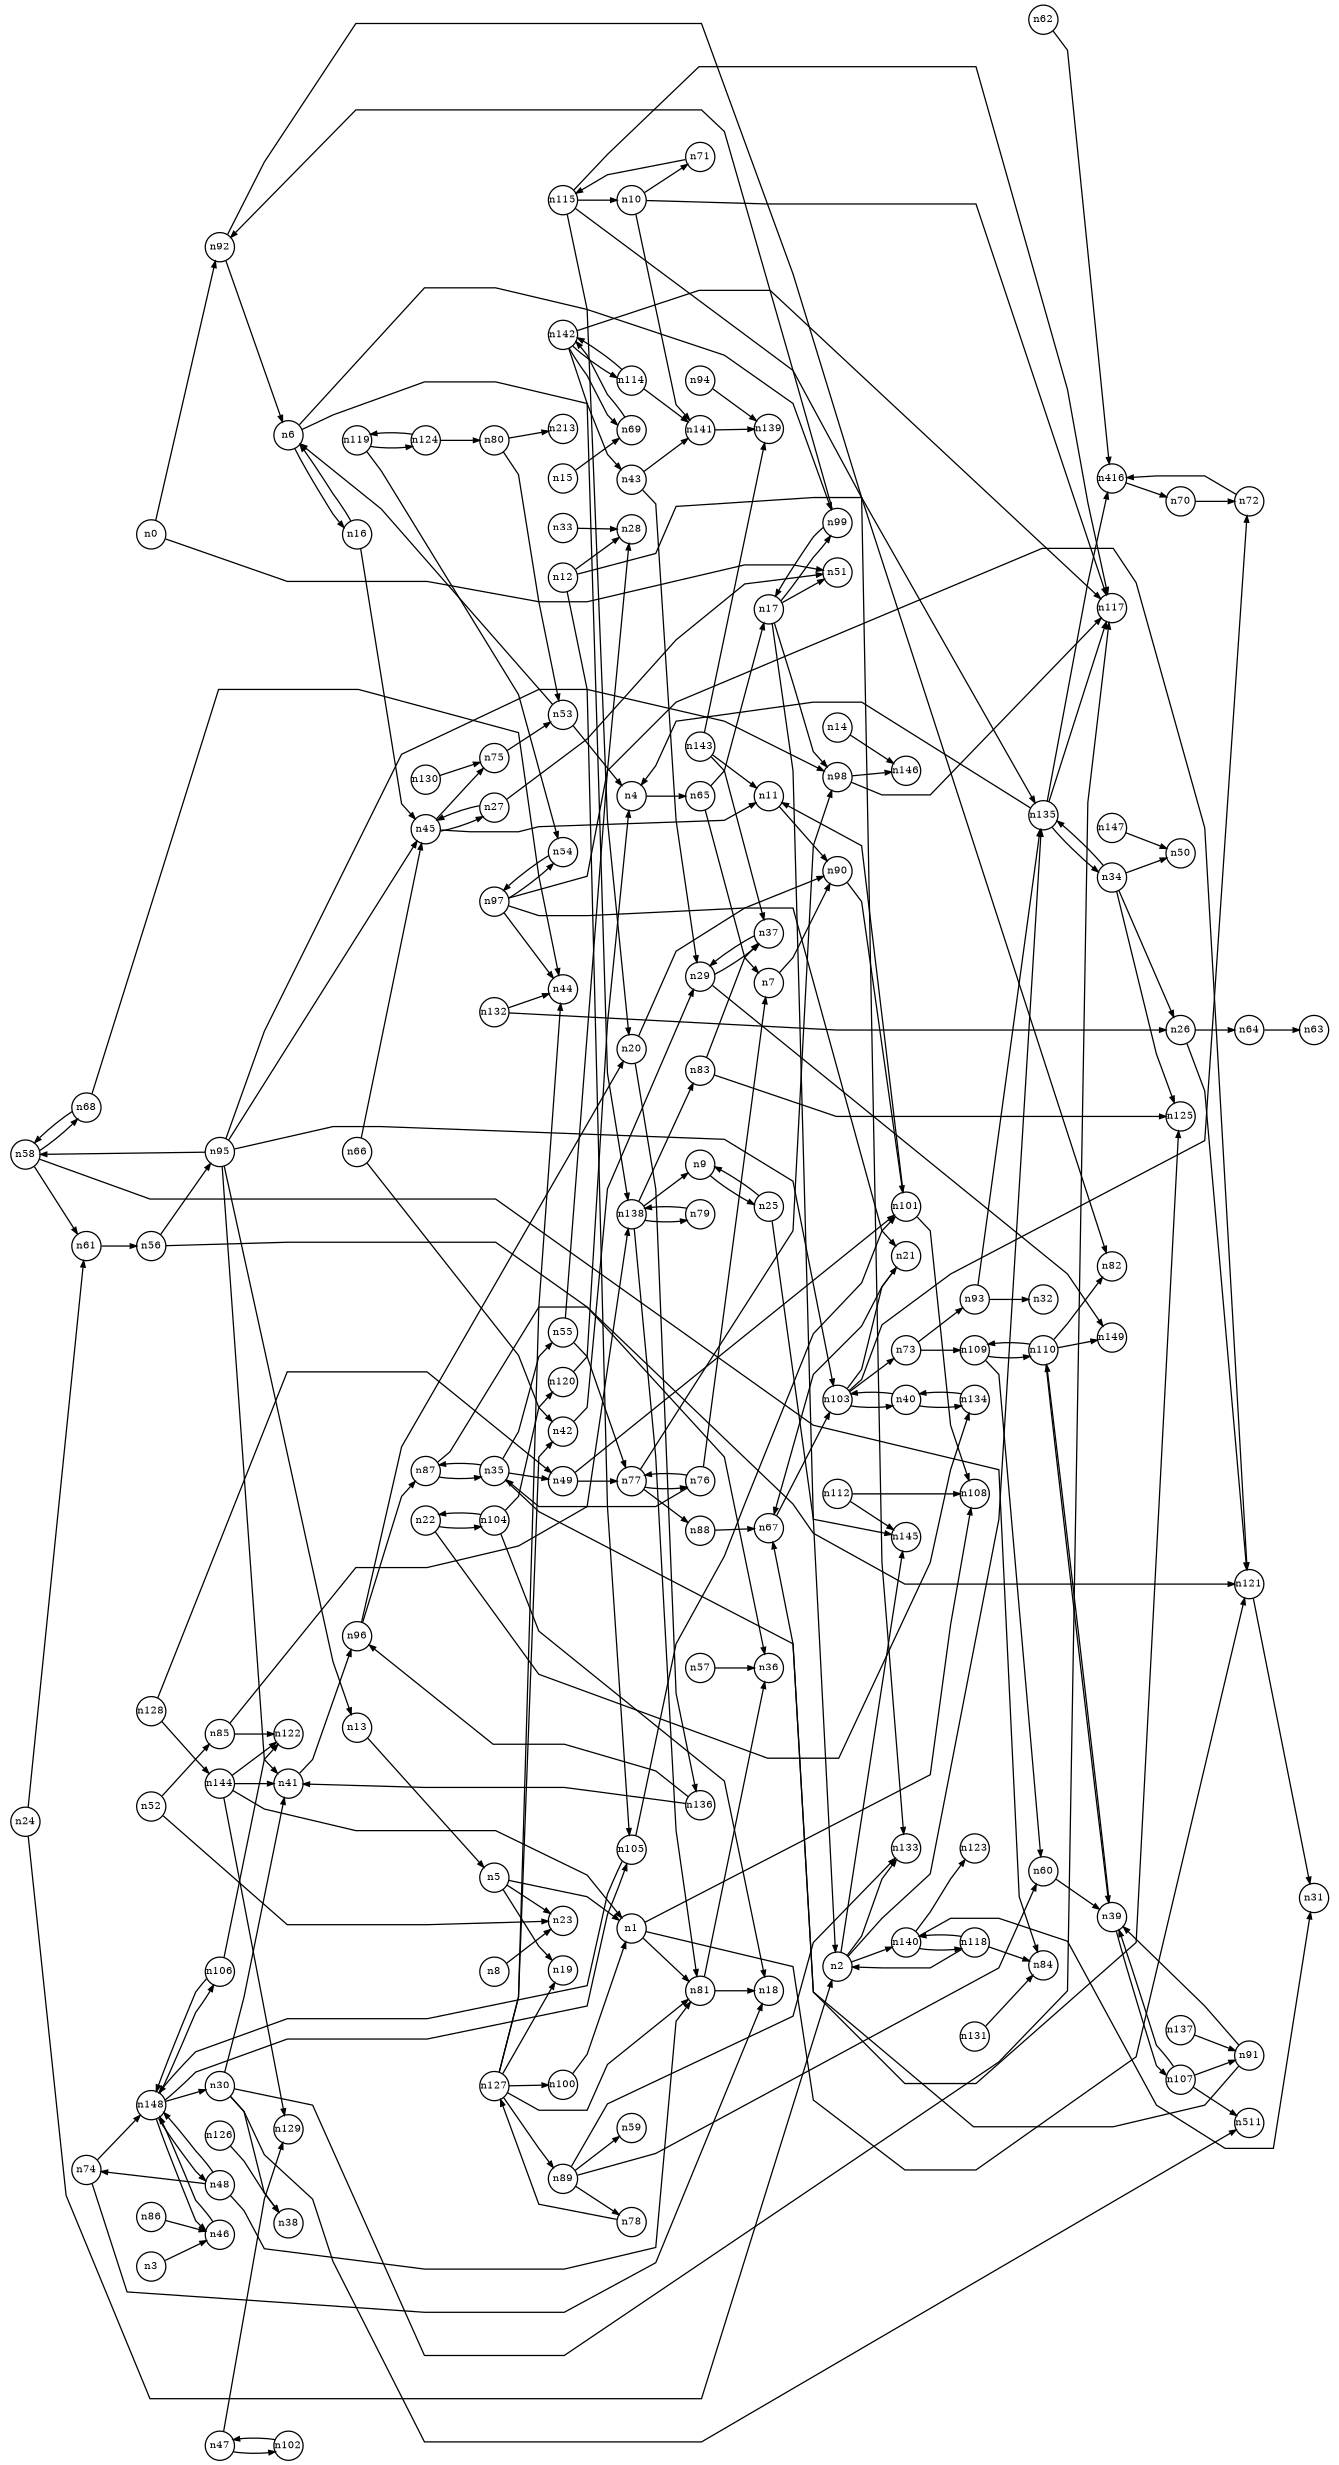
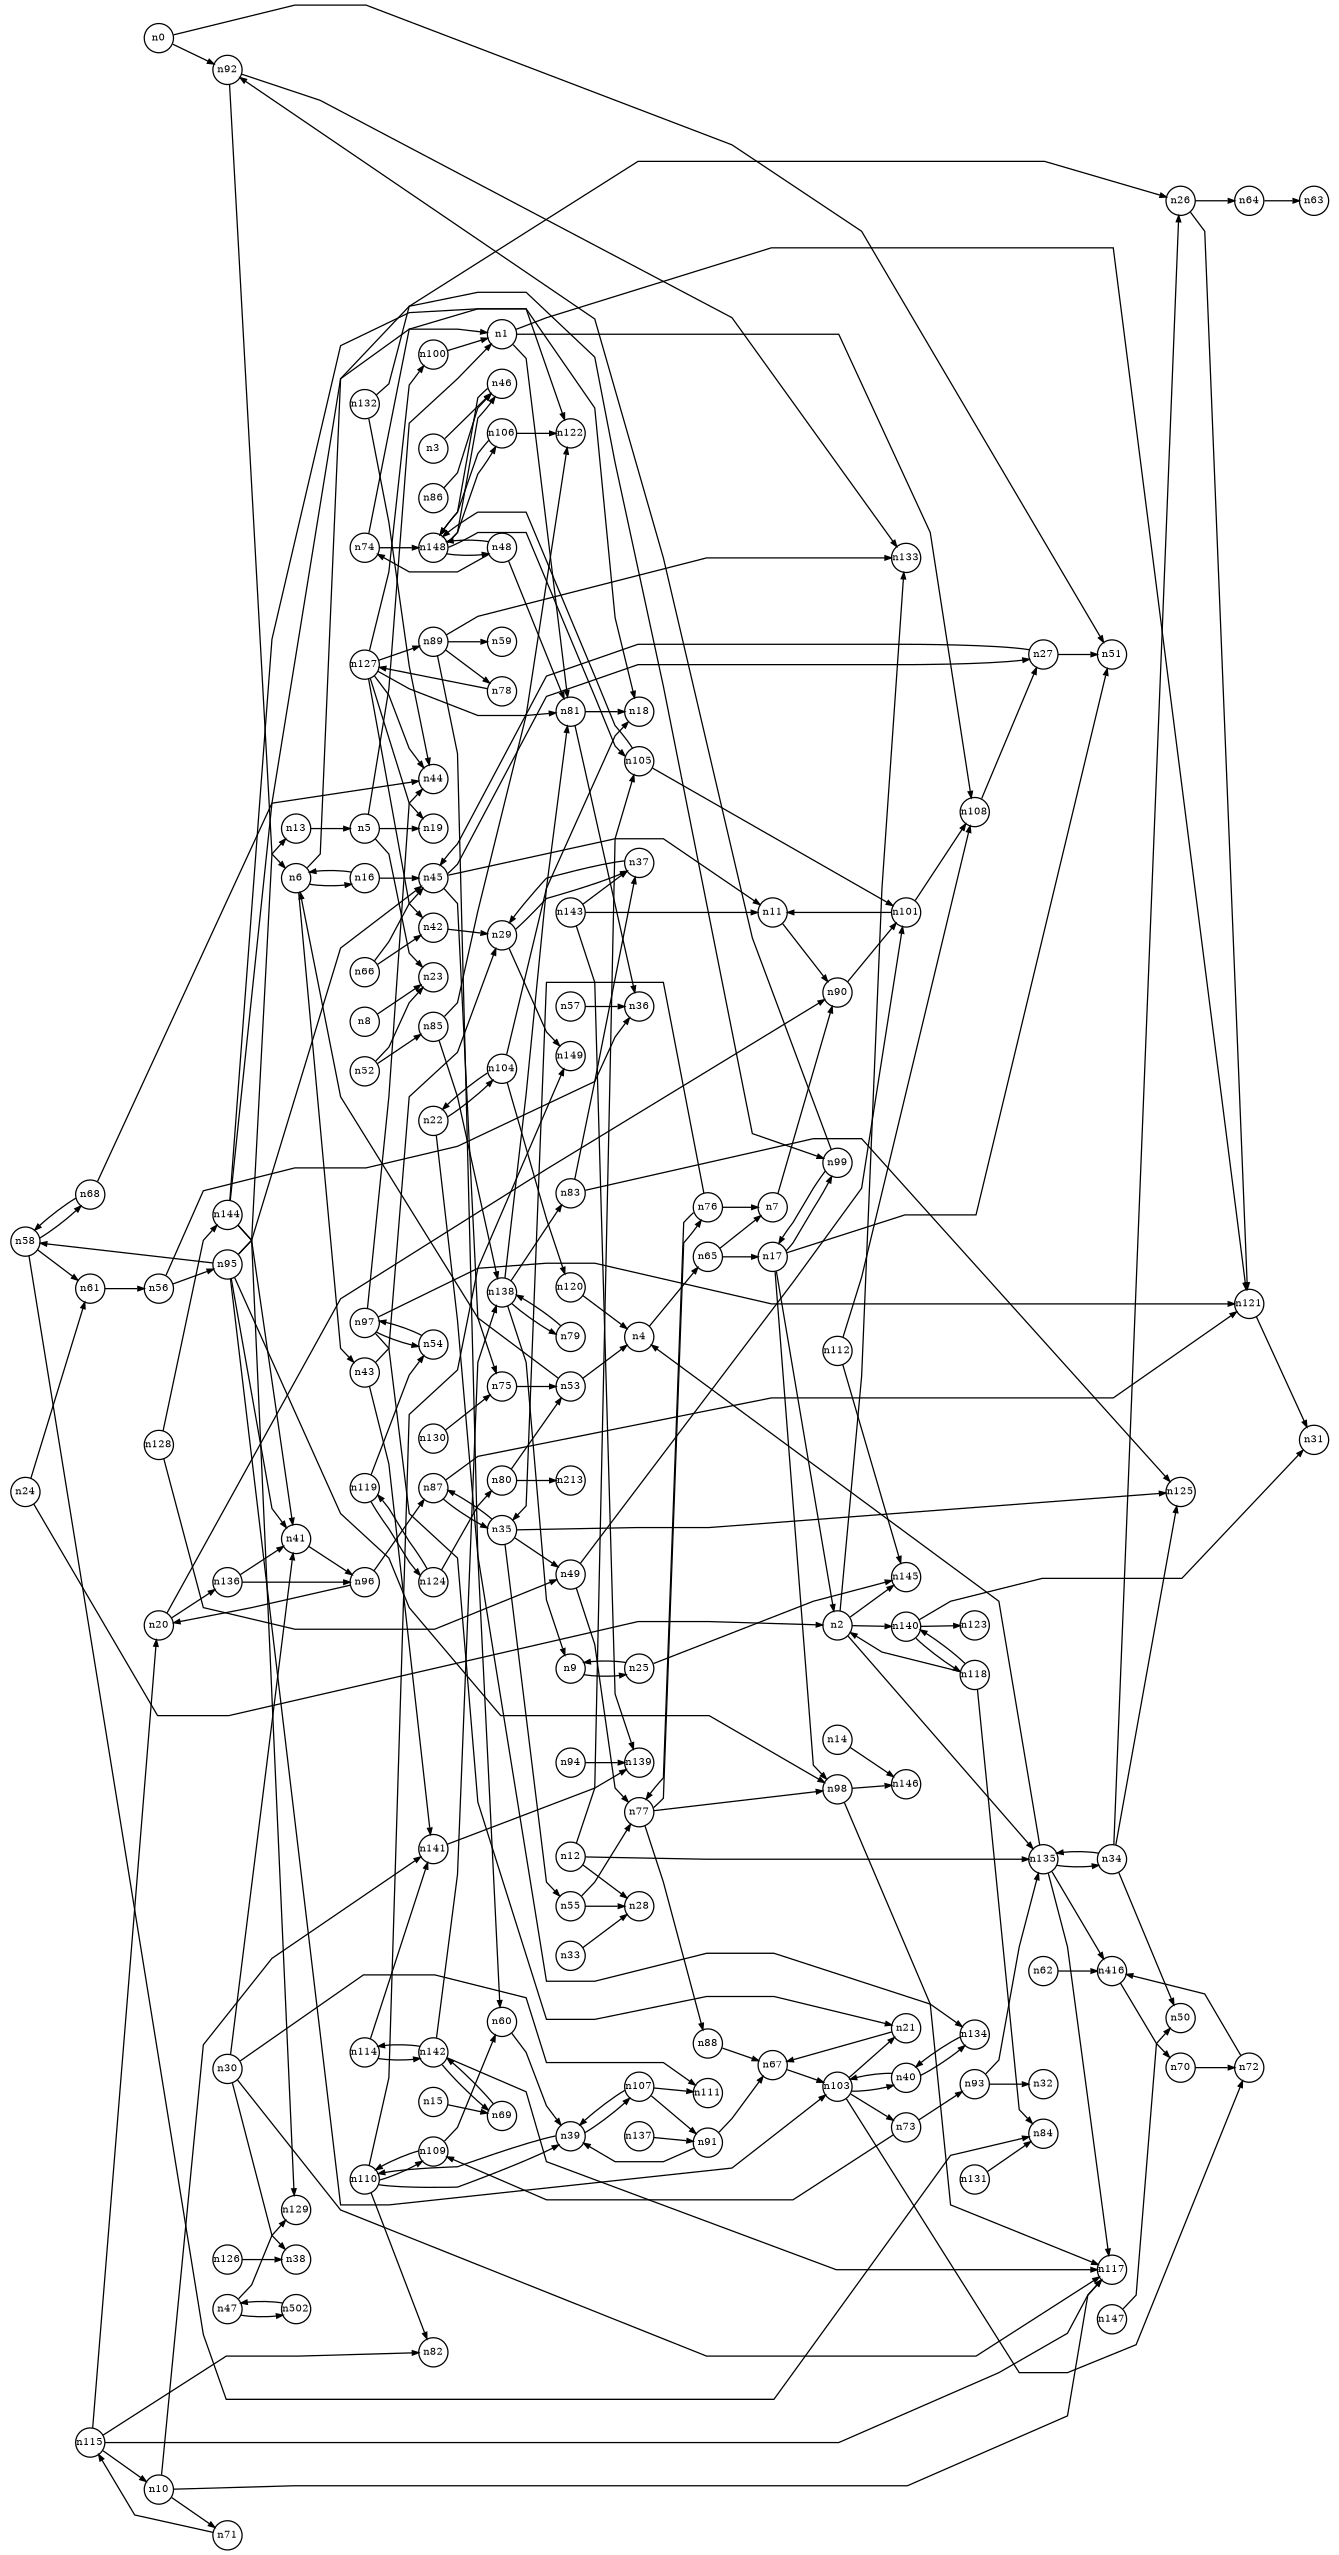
none -> (1008, 736)
(182, 2097) -> none
(1249, 2123) -> (708, 2093)
(288, 2446) -> (296, 2309)
